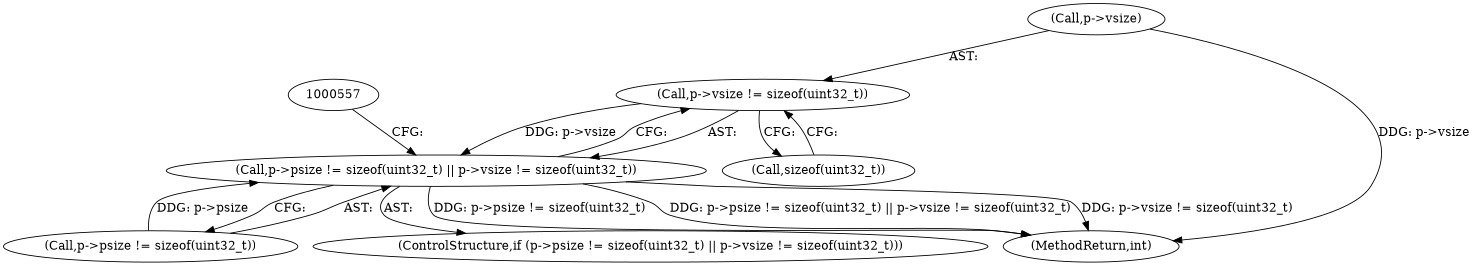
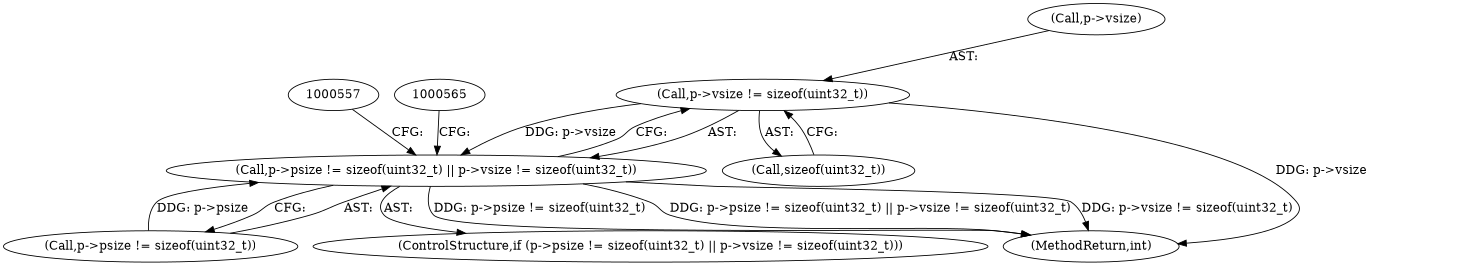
none -> (440, 95)
(782, 133) -> (782, 133)
(1376, 133) -> (1164, 142)
